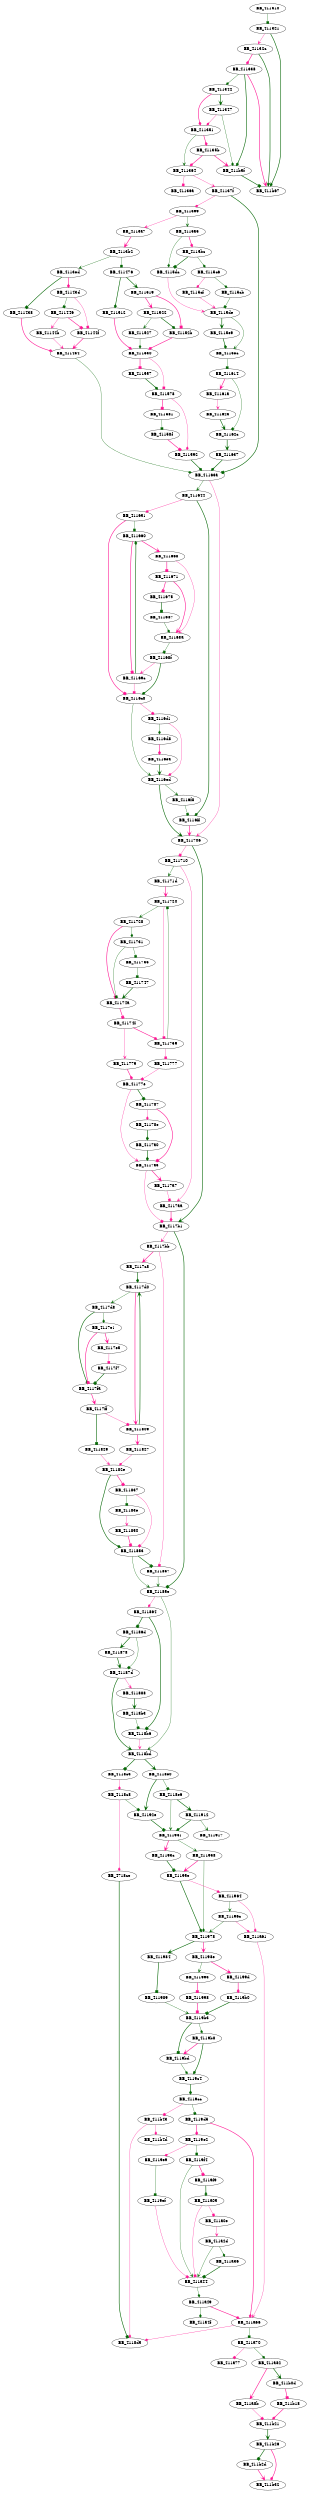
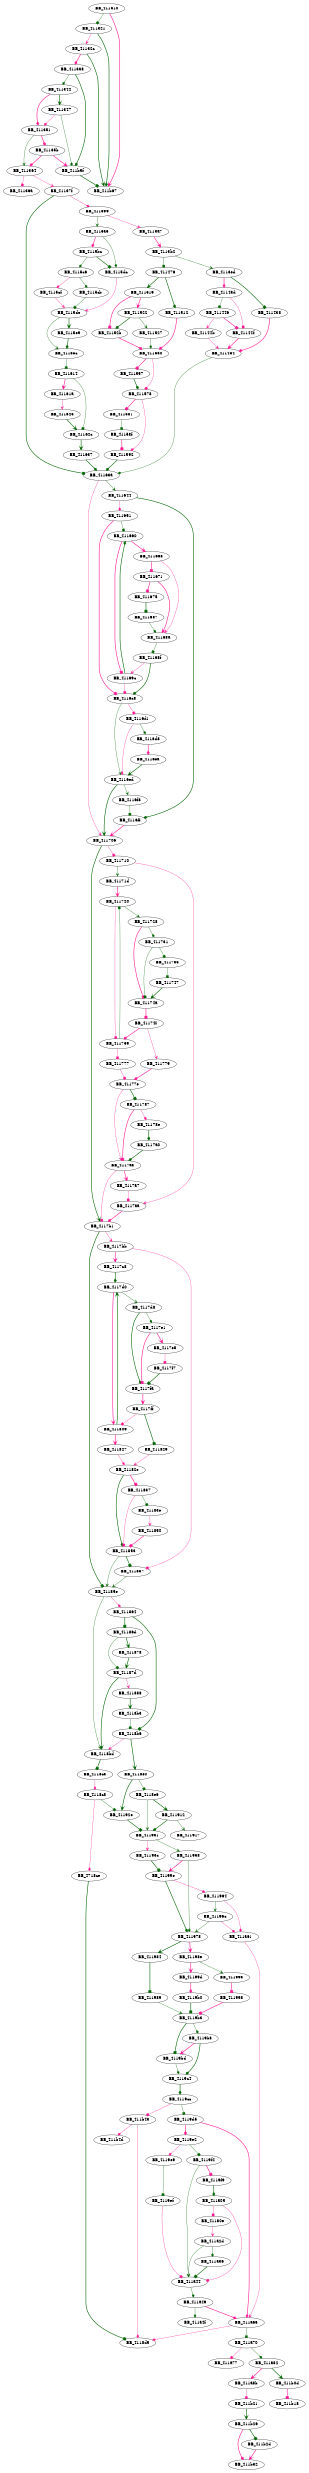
(259, 128) -> (120, 99)
(149, 1763) -> (133, 1753)
(167, 1844) -> (147, 1844)
(279, 2413) -> none
